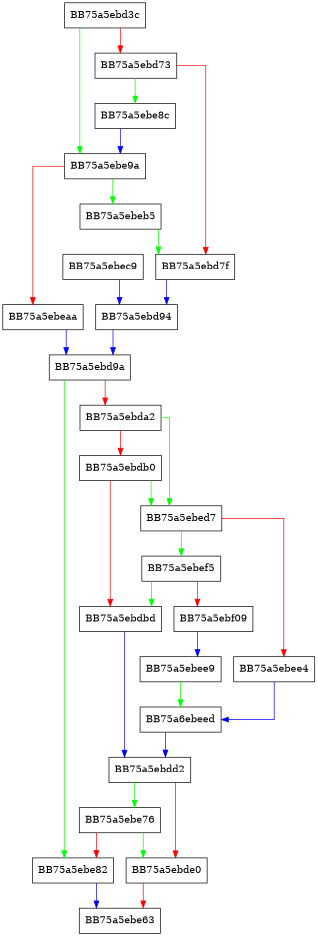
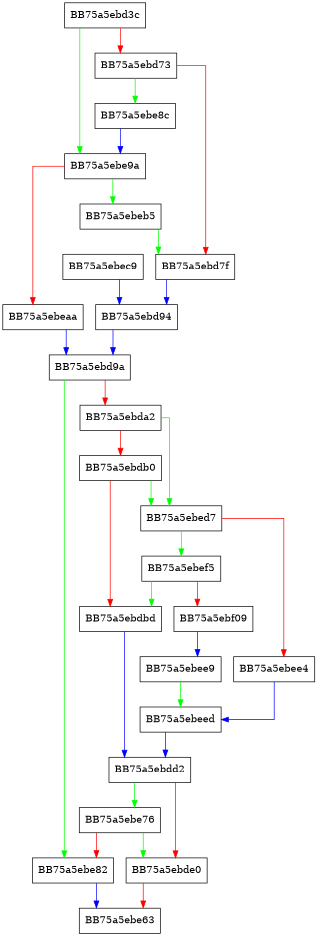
(181, 720) -> (181, 720)
